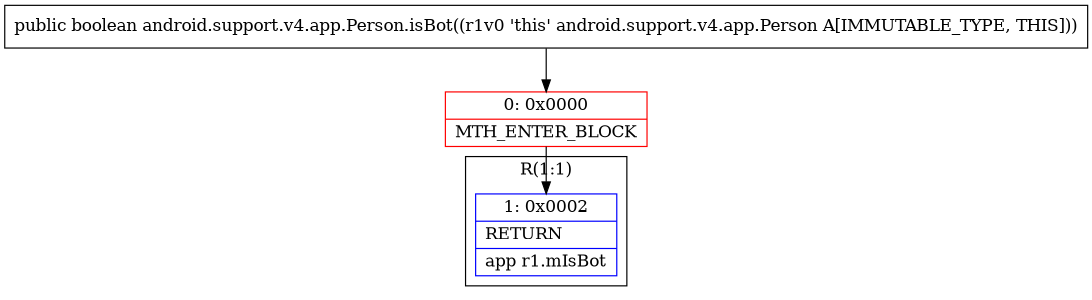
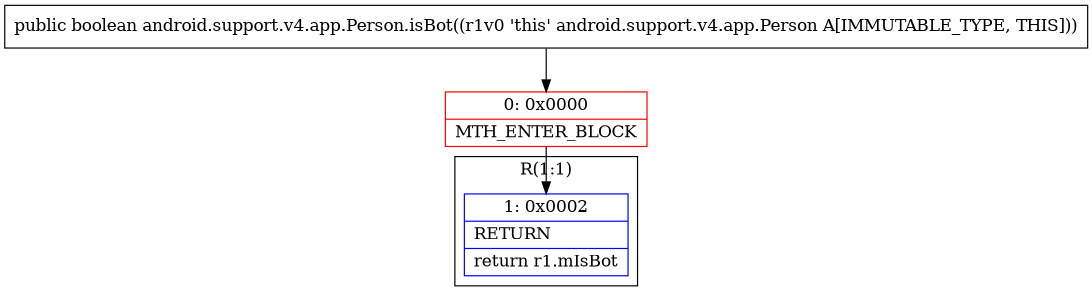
(546, 262) -> (546, 262)
